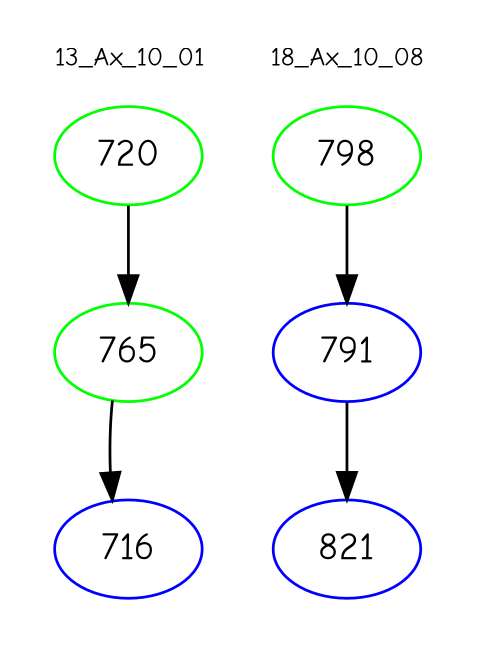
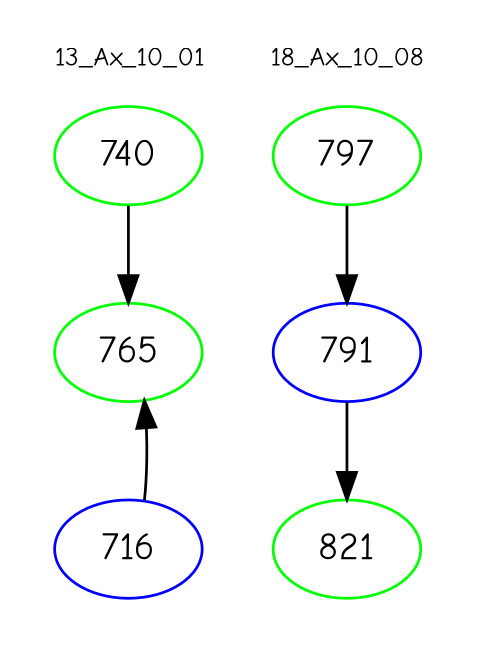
(128, 156) -> (128, 156)
(347, 156) -> (347, 156)
(110, 437) -> (147, 464)
(347, 549) -> (347, 549)
